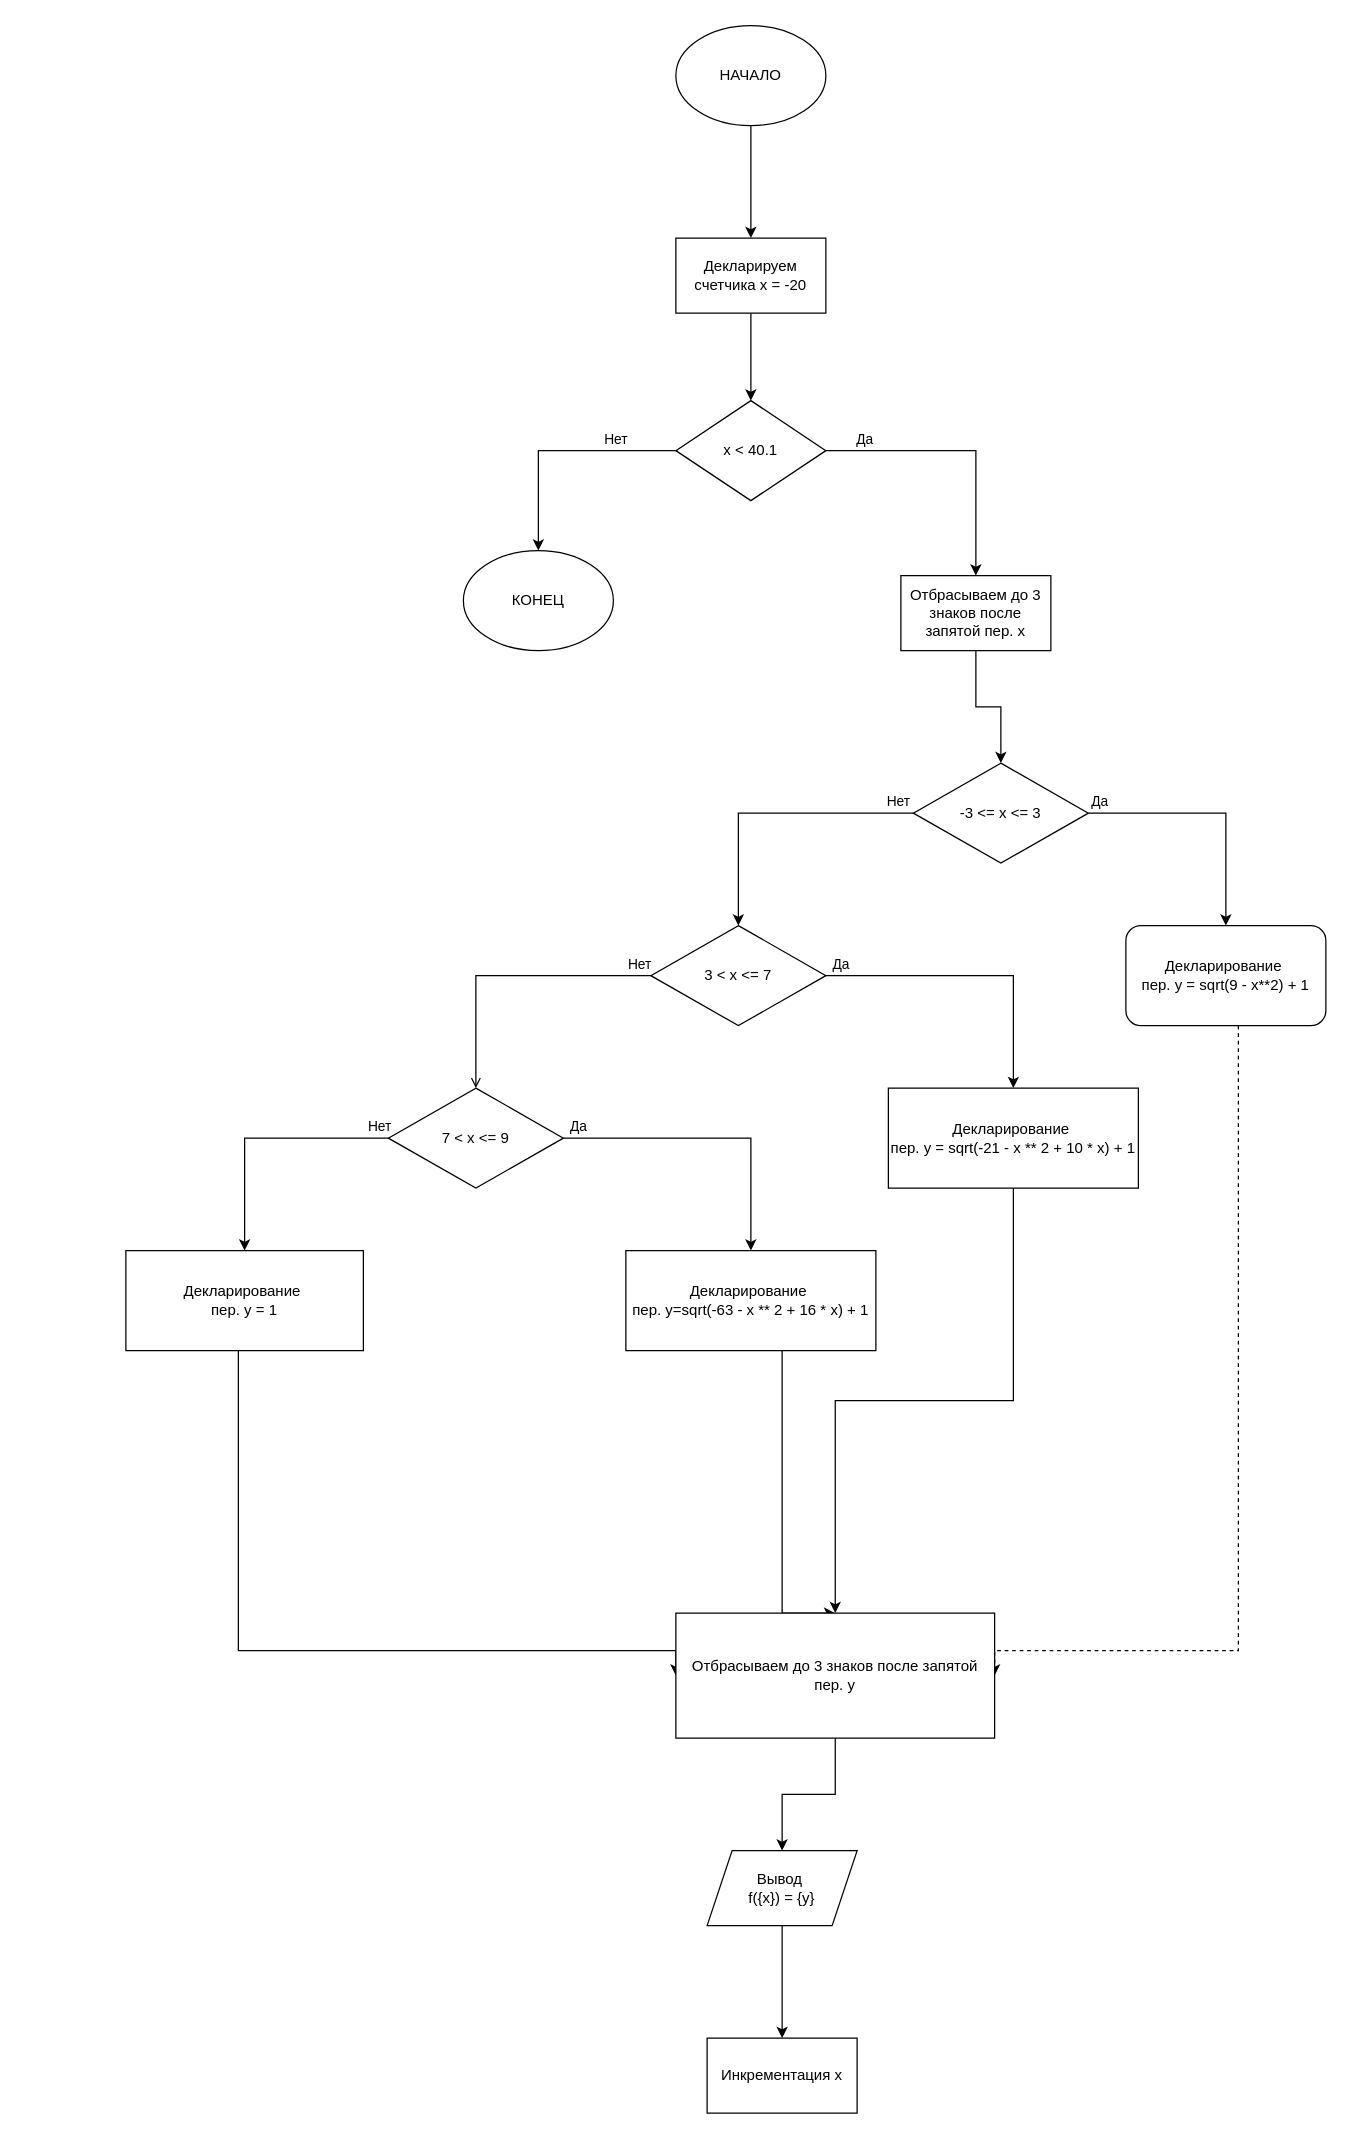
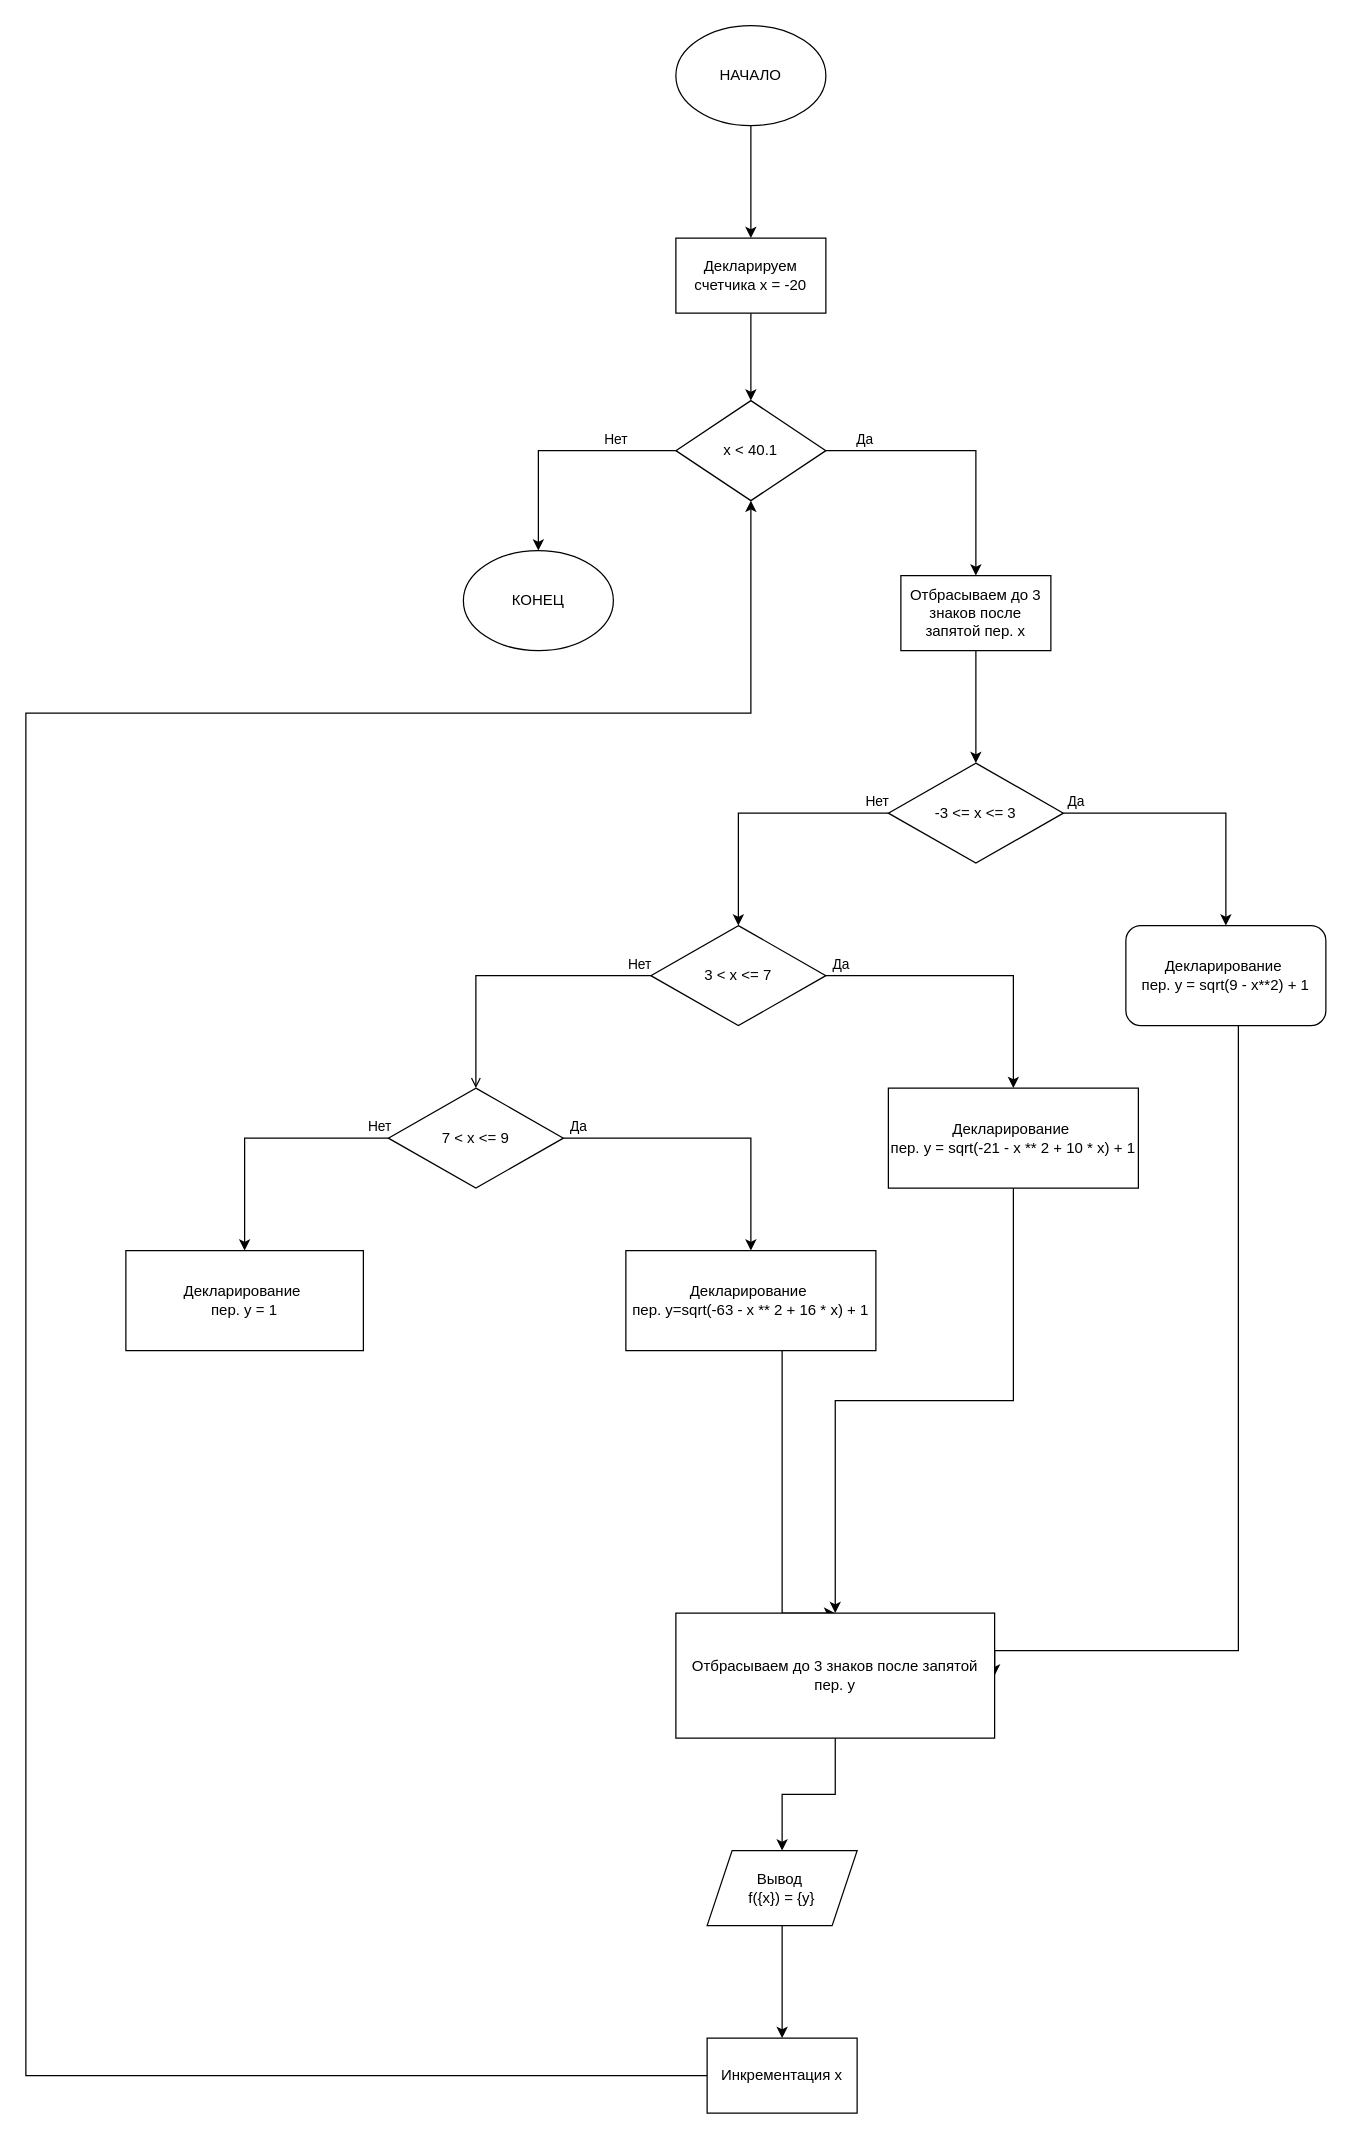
(1001, 813) -> (976, 813)
none -> (26, 1270)
(1238, 1461) -> (1238, 1461)
(307, 1651) -> none
